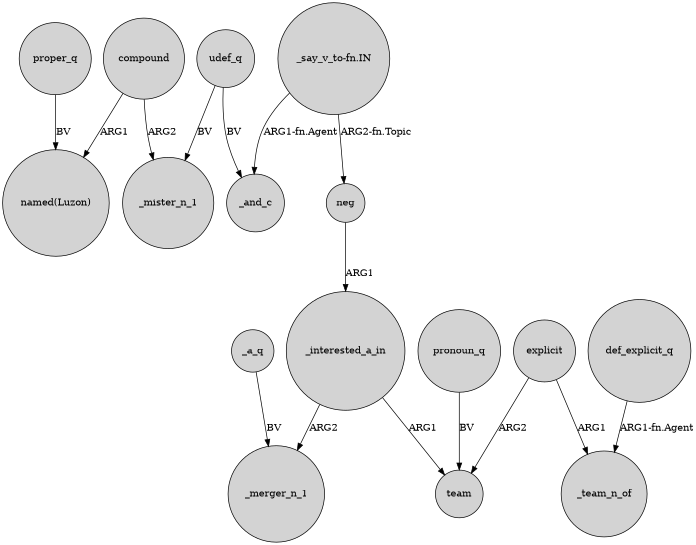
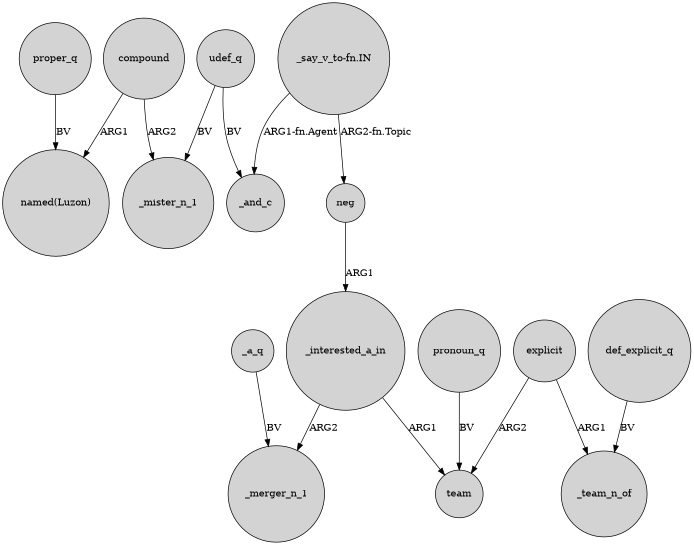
(657, 428) -> (627, 428)
